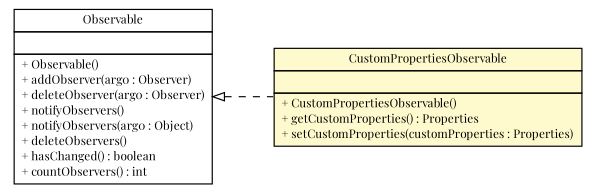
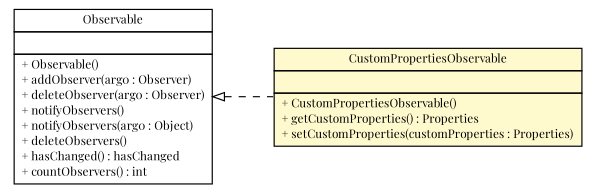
(89, 157) -> (101, 157)
